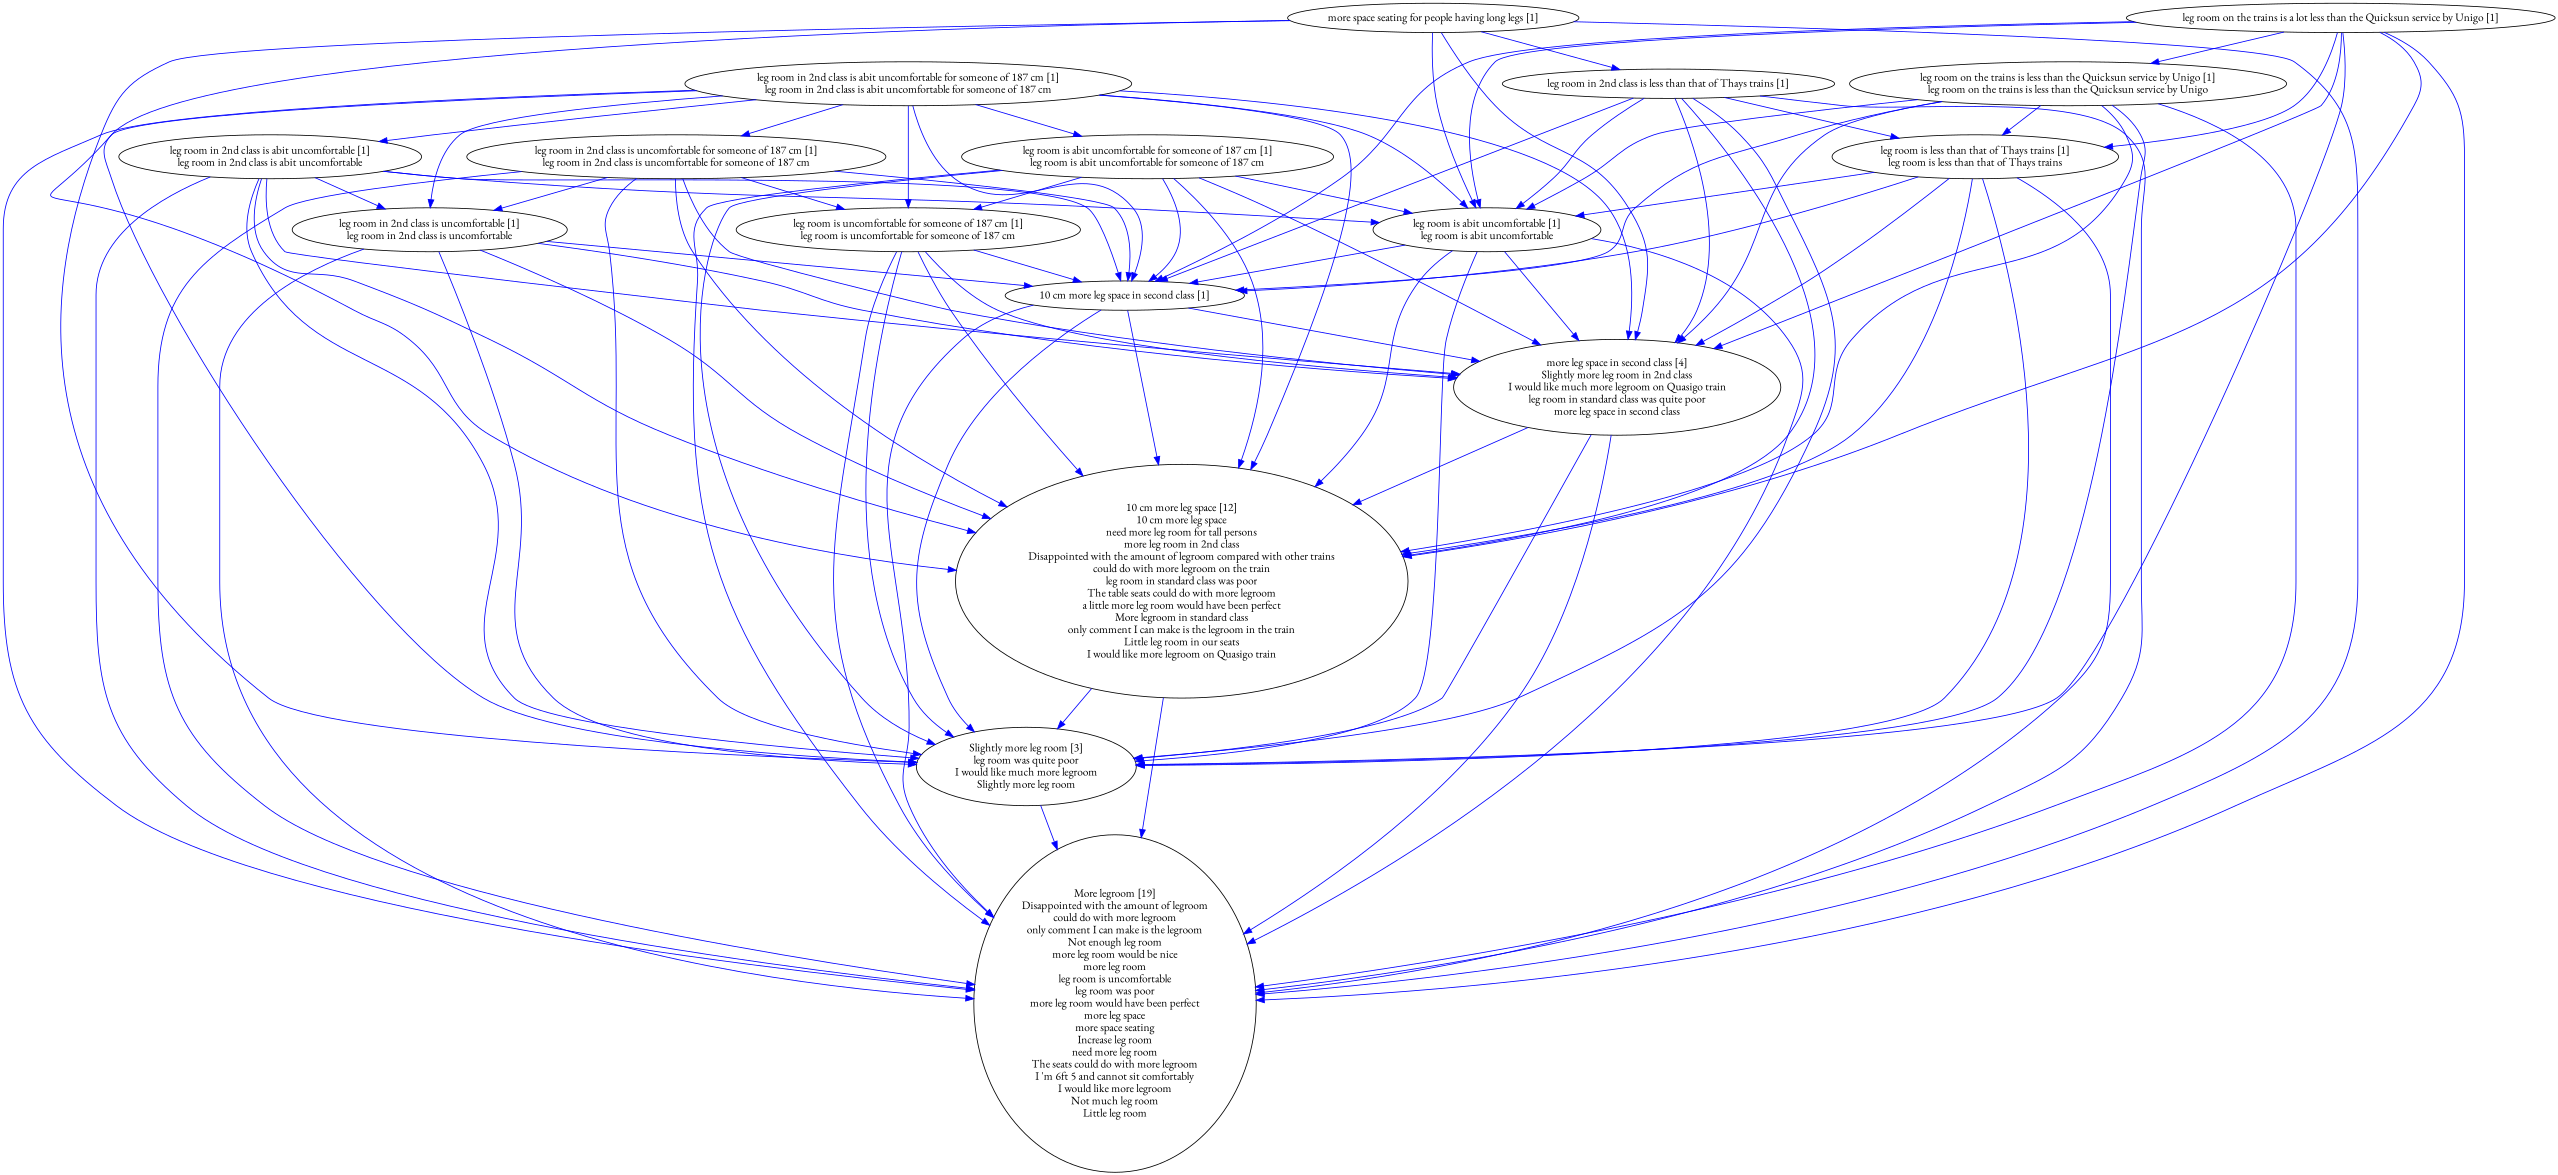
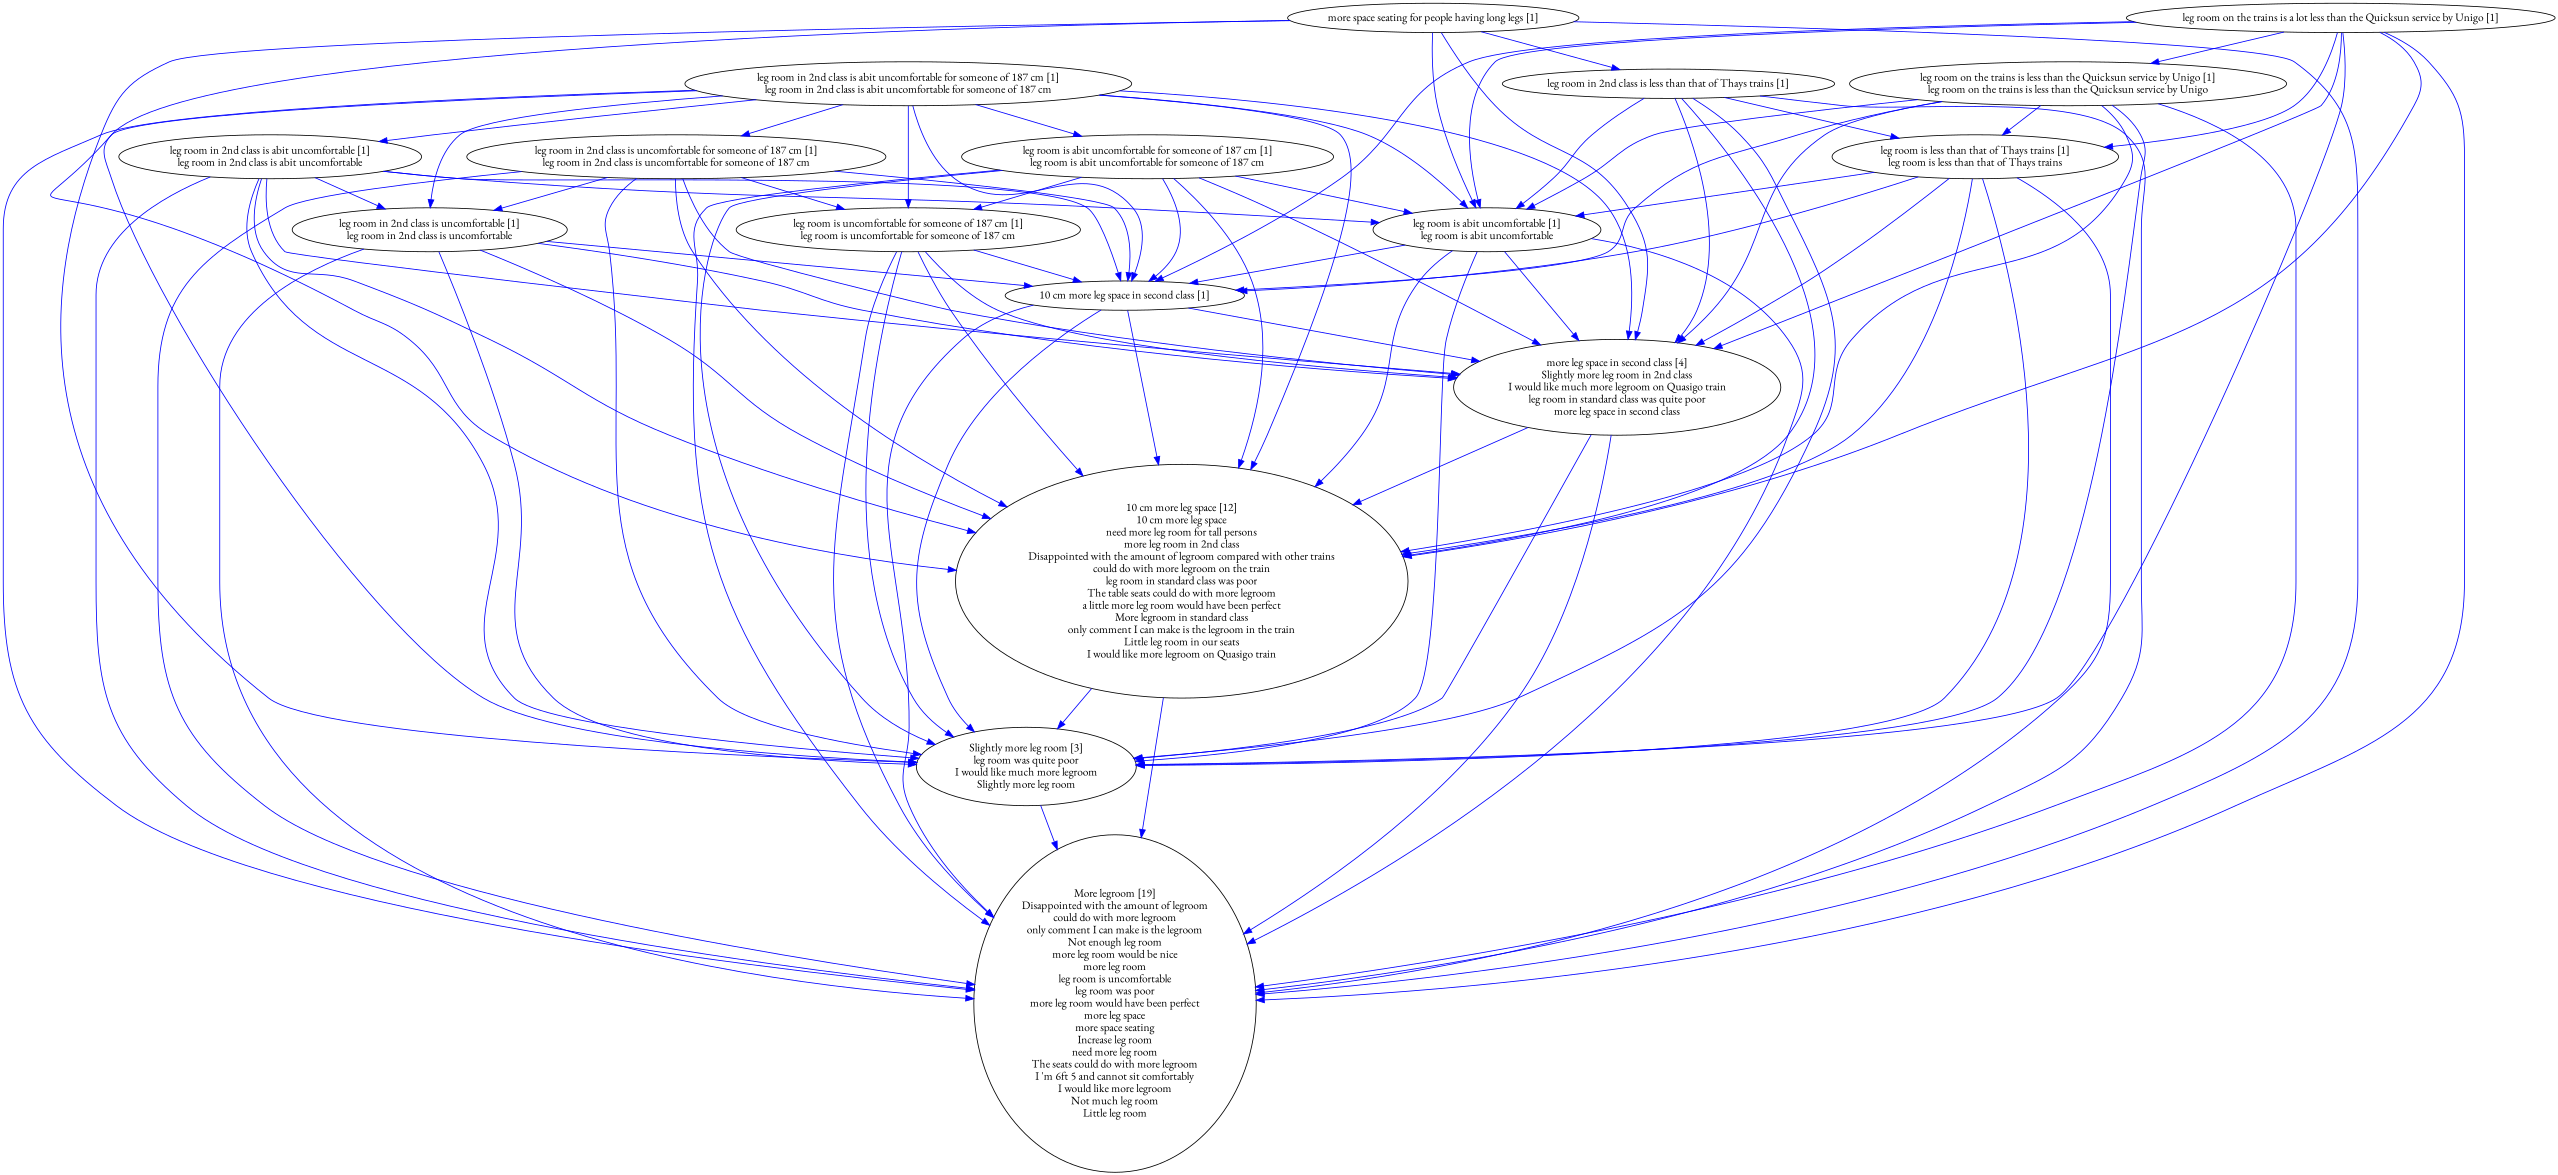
(1400, 188) -> none
